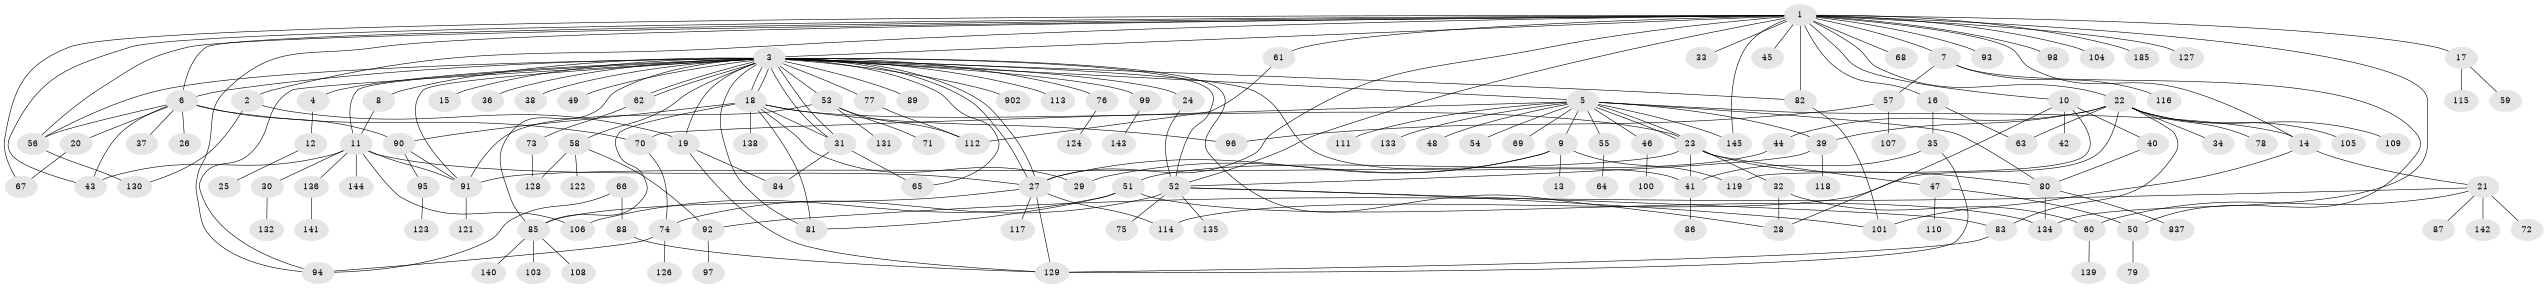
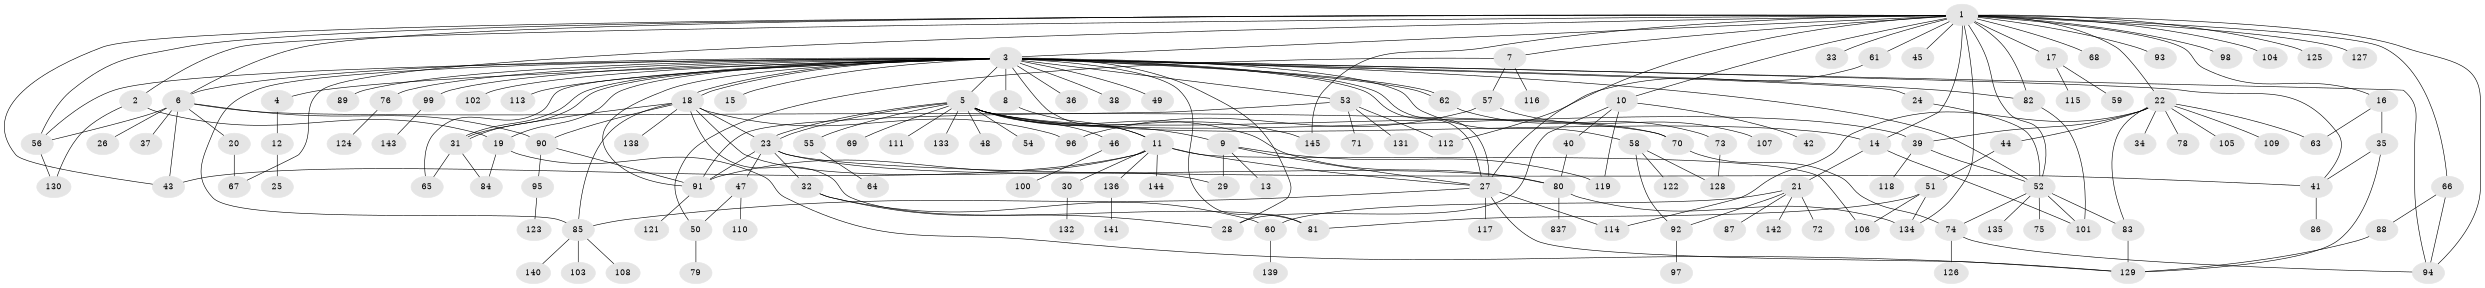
none -> (2256, 30)
(2142, 58) -> (2315, 58)
(870, 101) -> none
(1013, 101) -> (473, 101)
